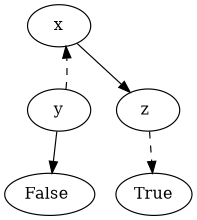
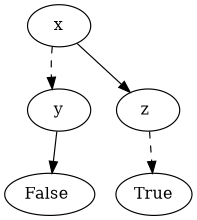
(67, 74) -> (51, 62)
